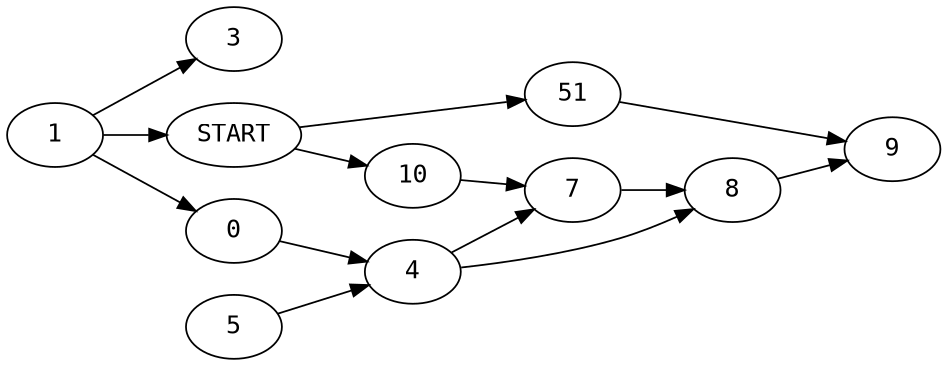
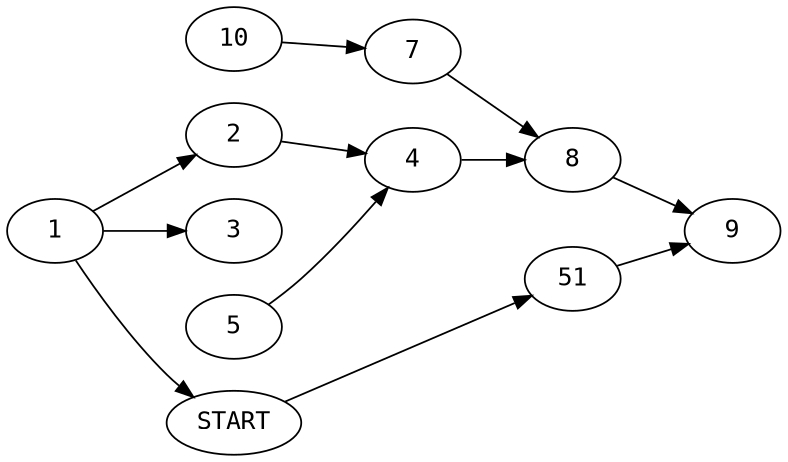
(322, 155) -> none
(234, 231) -> (234, 135)
(485, 235) -> none
